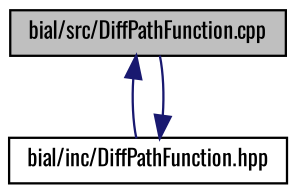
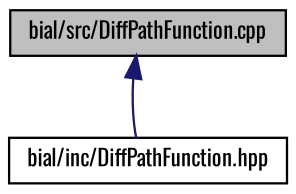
(163, 86) -> none
